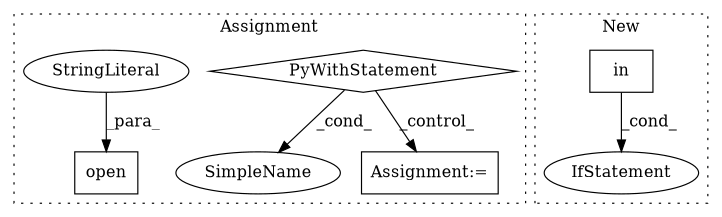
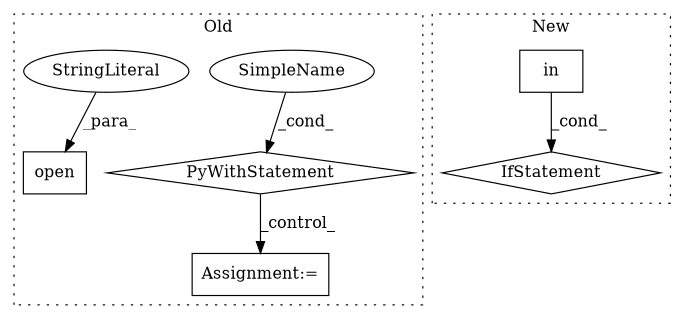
(270, 27) -> (218, 27)
(316, 117) -> (278, 117)
(621, 173) -> (551, 173)
